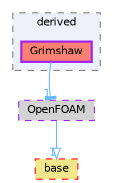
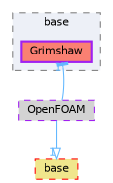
(57, 23) -> (57, 23)
(49, 78) -> (64, 84)
